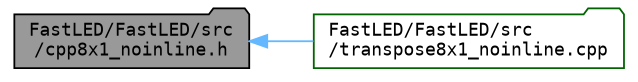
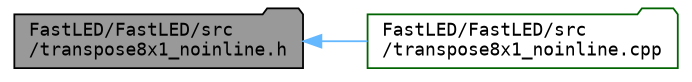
(132, 41) -> (159, 41)
